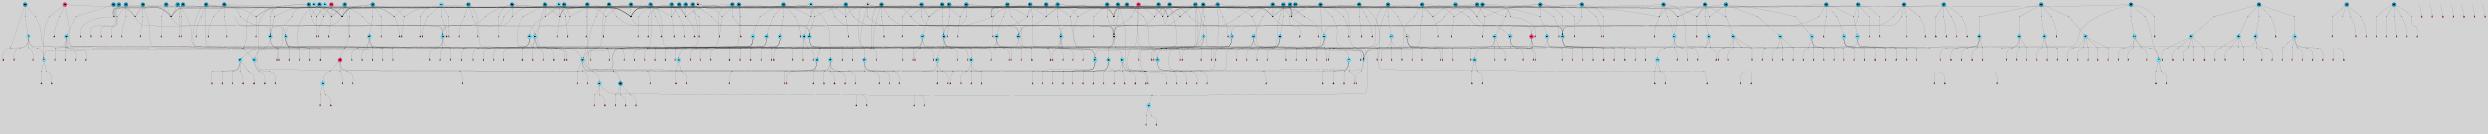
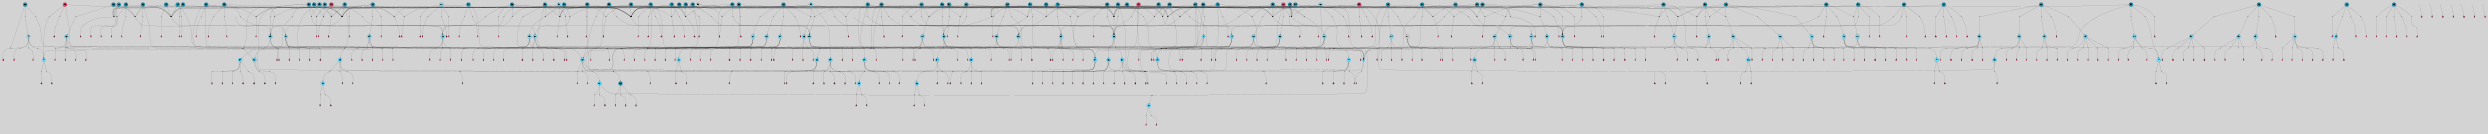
(314, 5) -> (314, 5)
(325, 5) -> (325, 5)
(846, 5) -> none
(868, 5) -> (868, 5)
(1283, 5) -> (1283, 5)
(1321, 5) -> (1321, 5)
(1359, 5) -> (1359, 5)
(1114, 37) -> (1114, 37)
(1532, 37) -> (1532, 37)
none -> (2336, 37)
(340, 60) -> (340, 60)
(1658, 60) -> none
none -> (1748, 60)
none -> (1937, 60)
none -> (1995, 60)
none -> (859, 83)
none -> (917, 83)
